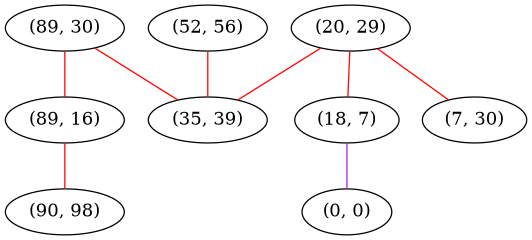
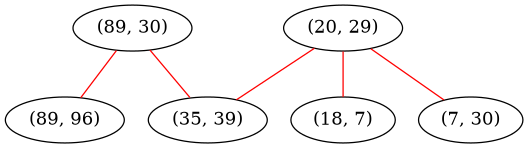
(208, 28) -> none
(65, 120) -> (65, 120)
(65, 212) -> none
(347, 212) -> none
